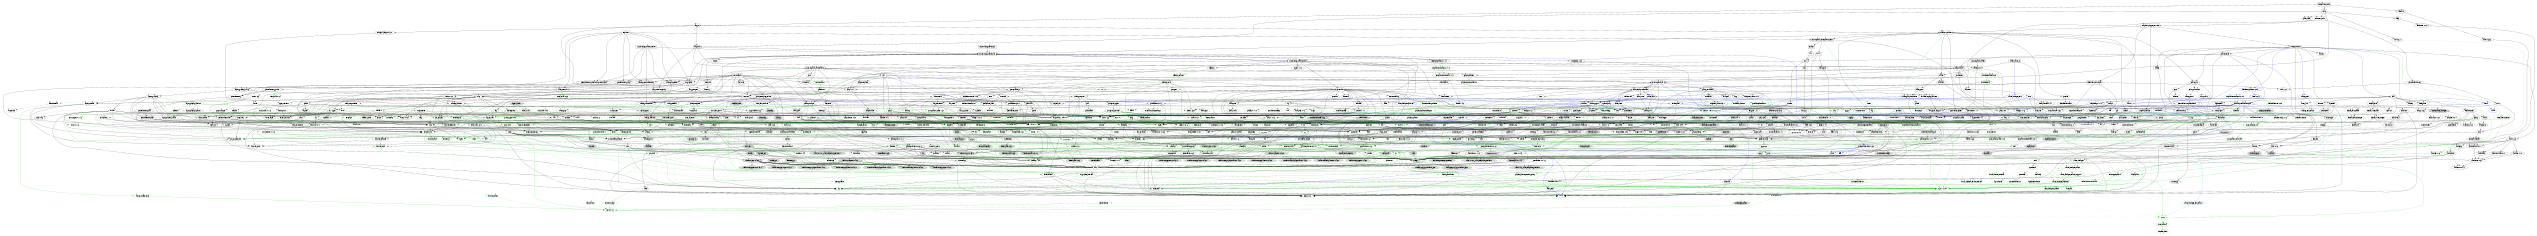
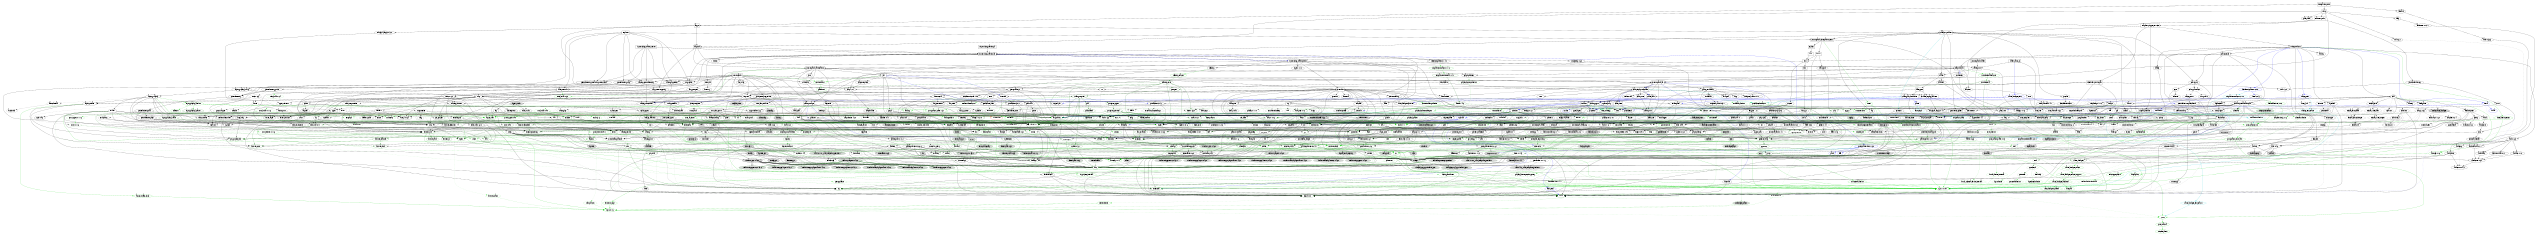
(1238, 125) -> none
